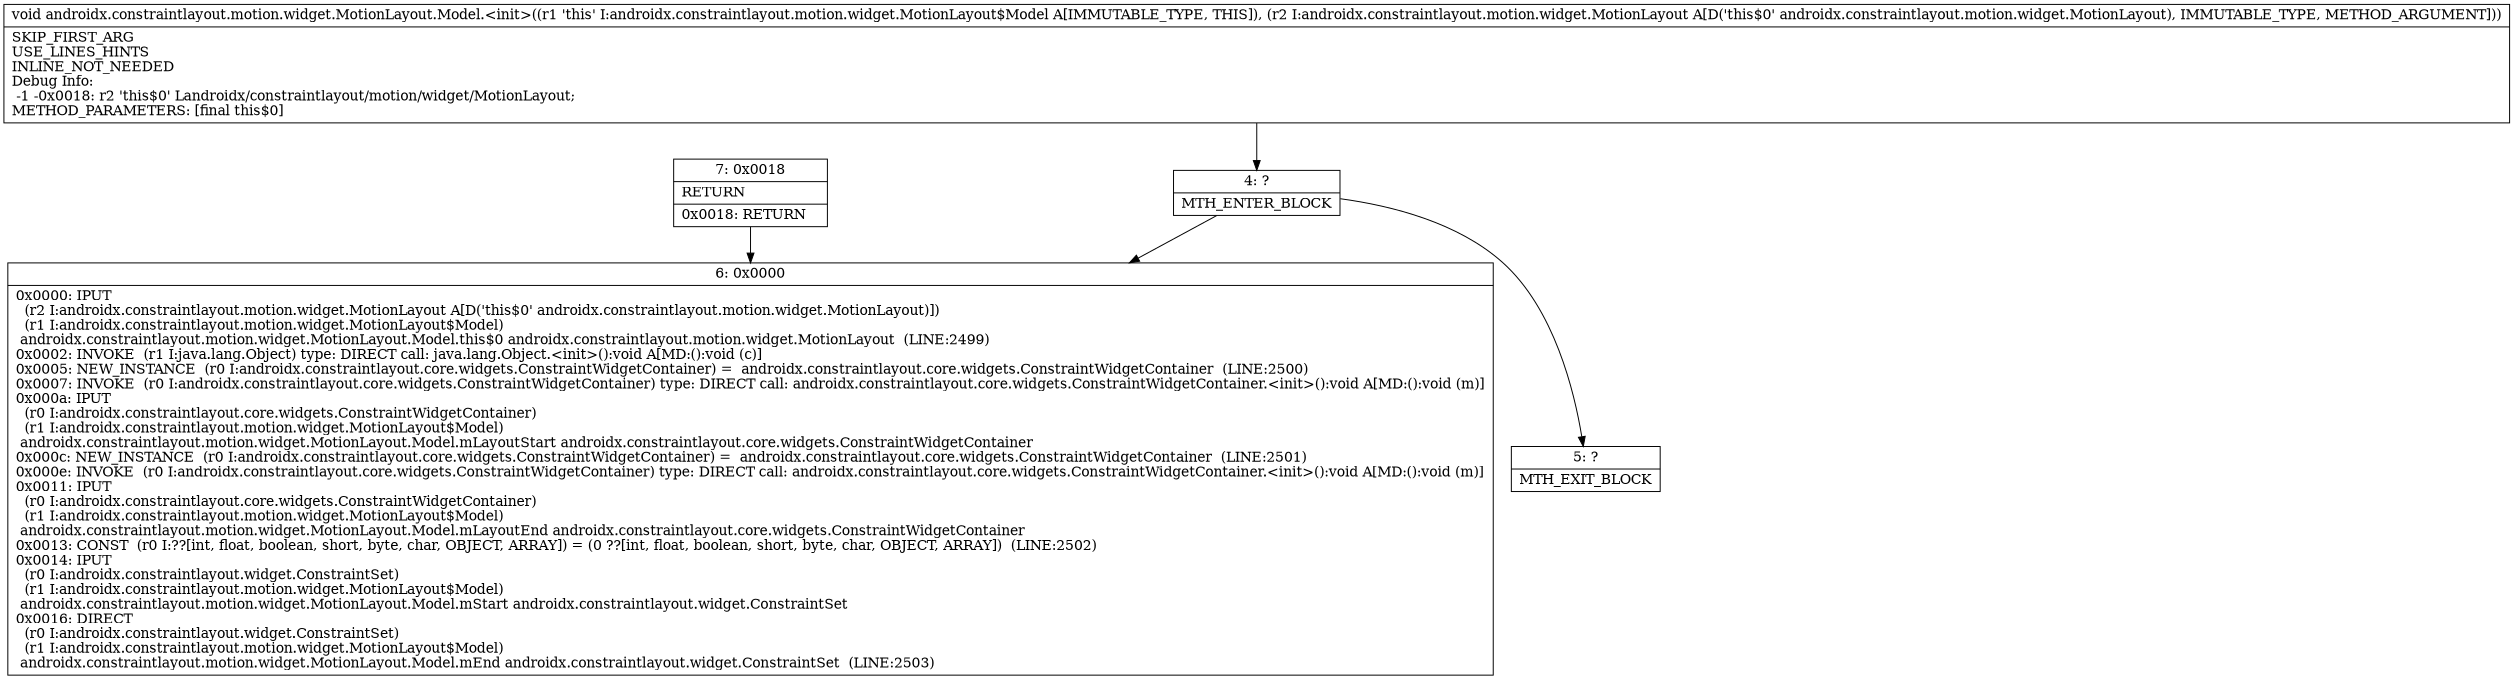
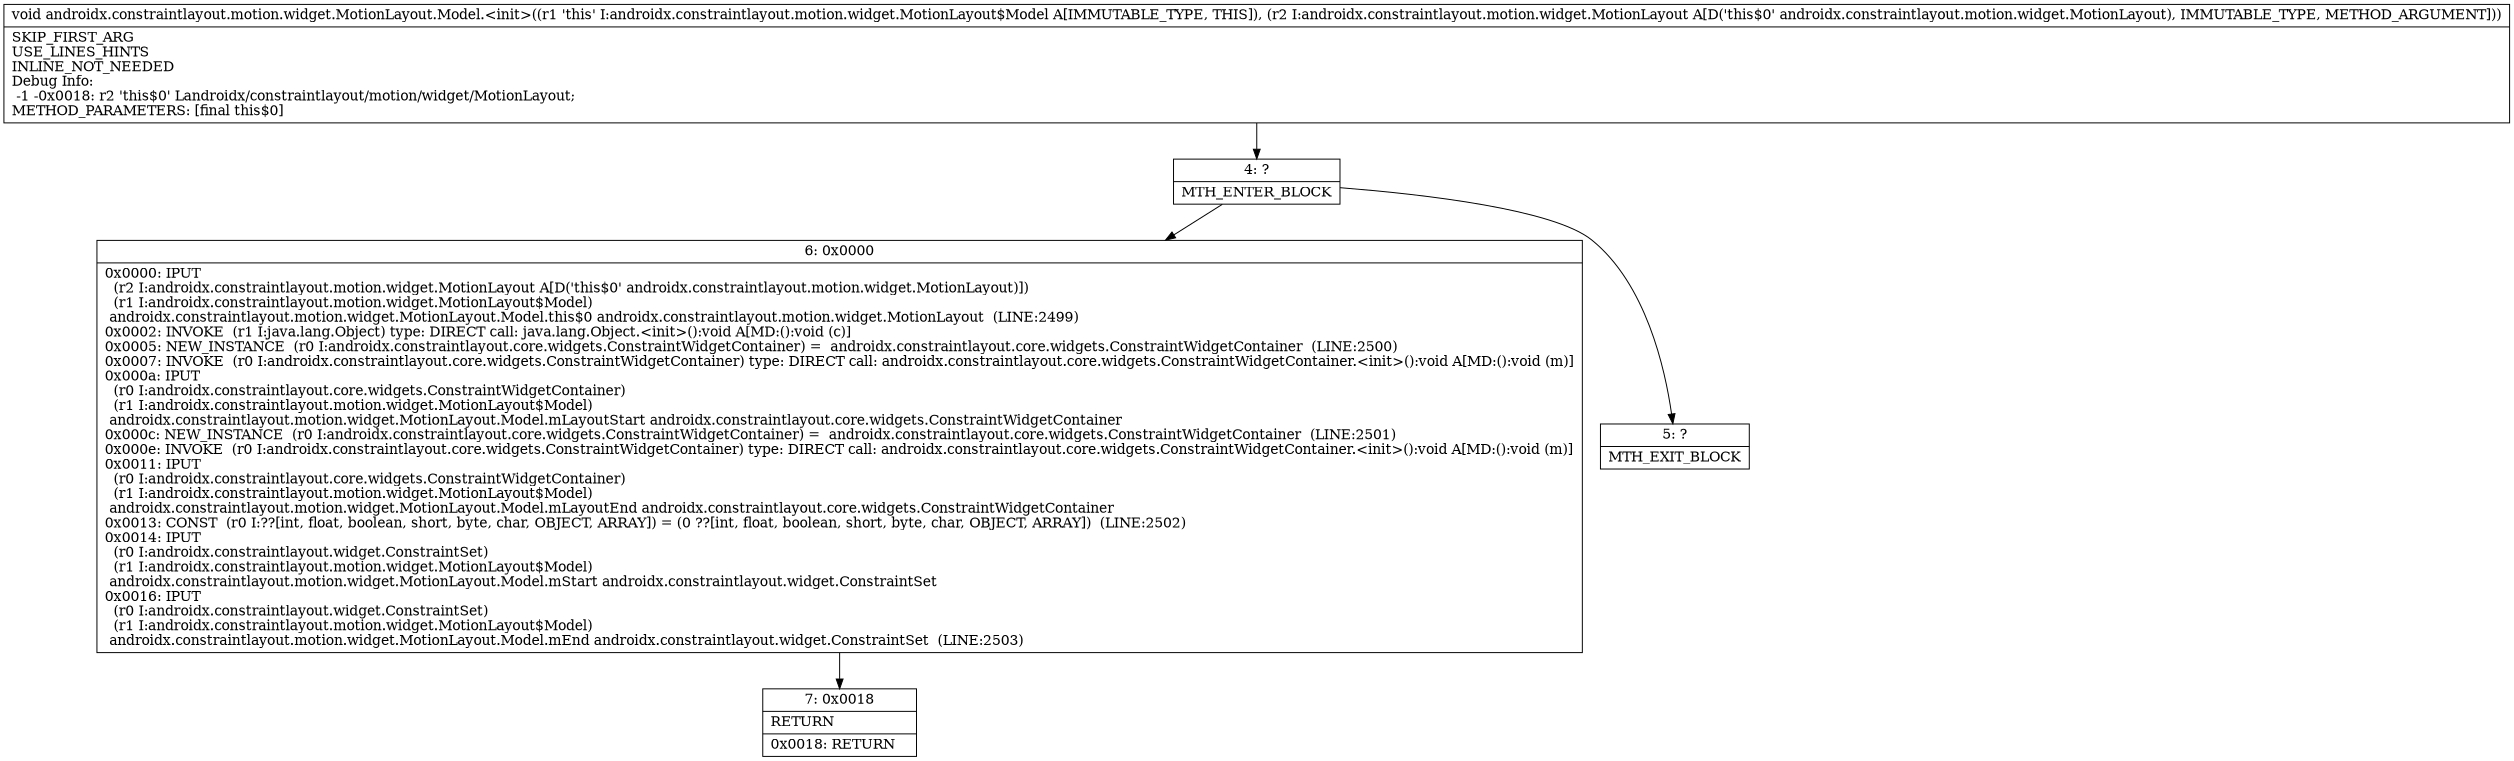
(751, 240) -> (840, 666)
(79, 619) -> (157, 597)
